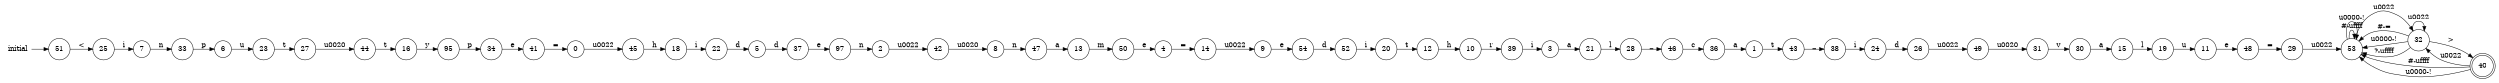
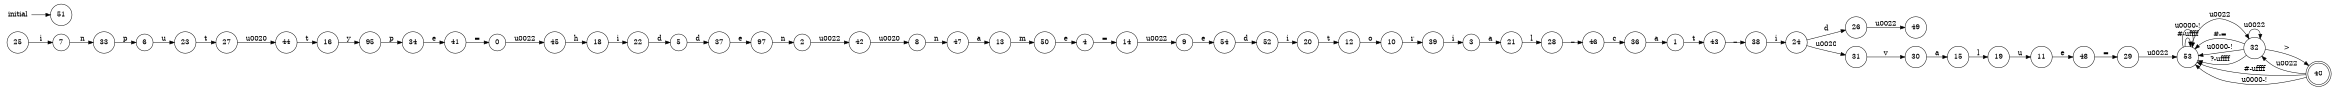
(1449, 46) -> (1370, 39)
(79, 49) -> none
(2005, 49) -> (1824, 50)
